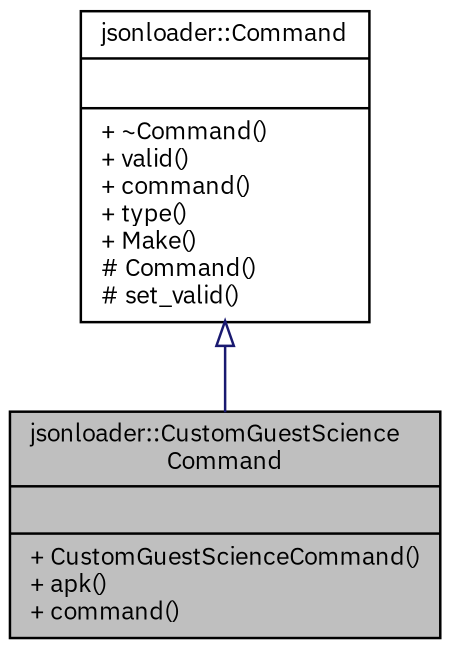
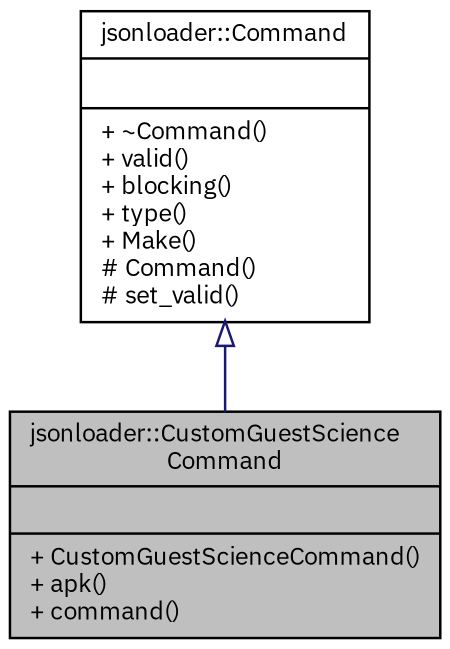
(177, 187) -> (167, 187)
